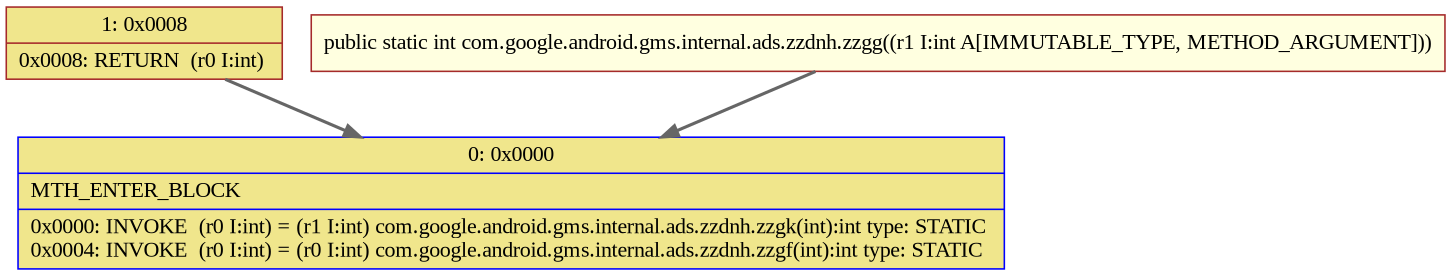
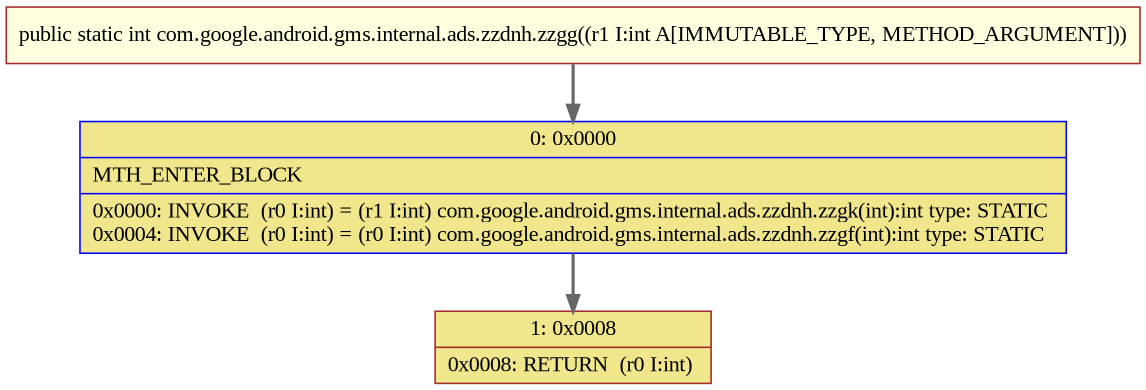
(285, 105) -> (573, 274)
